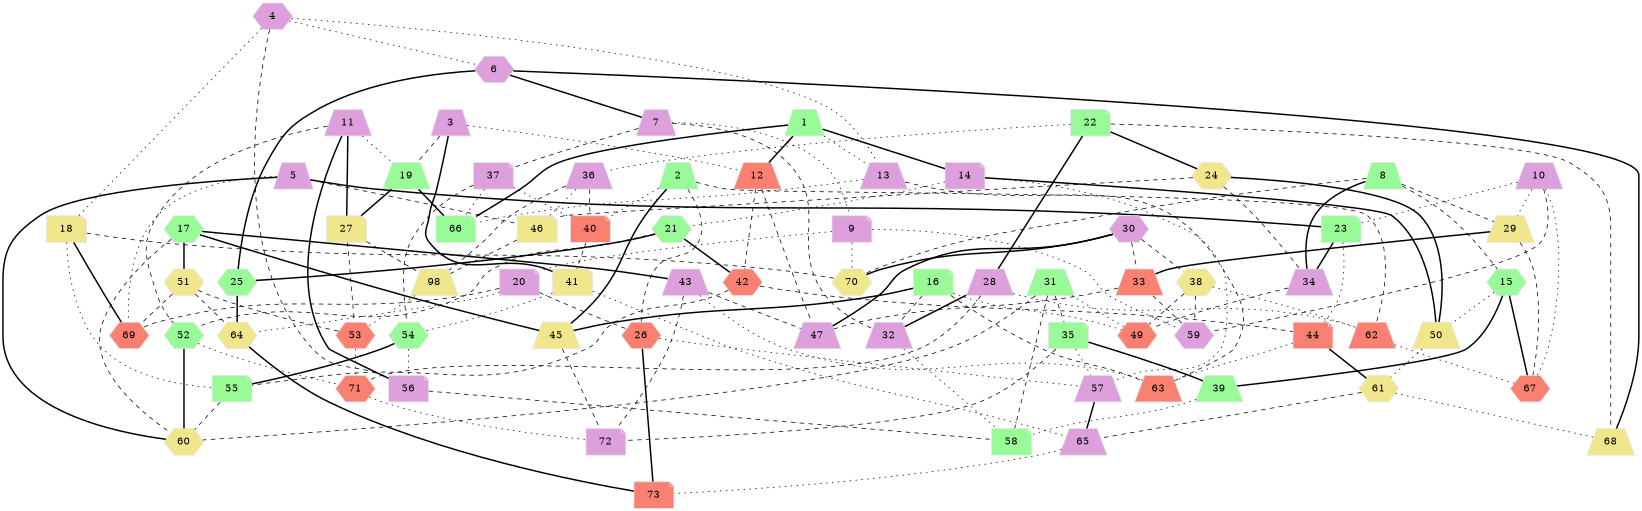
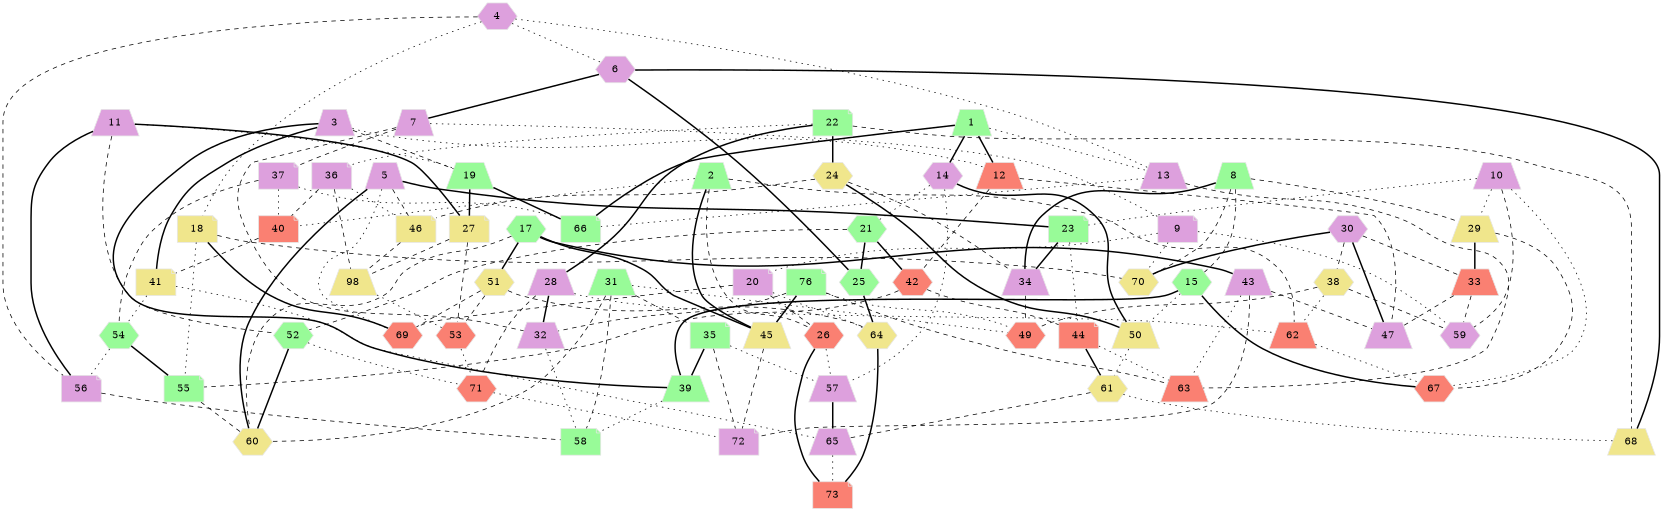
(589, 176) -> (332, 176)
(965, 176) -> (943, 176)
(933, 282) -> (806, 282)
none -> (227, 316)
